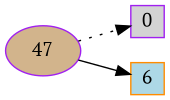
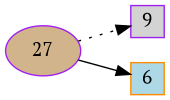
(148, 22) -> (148, 22)
(43, 51) -> (43, 51)
